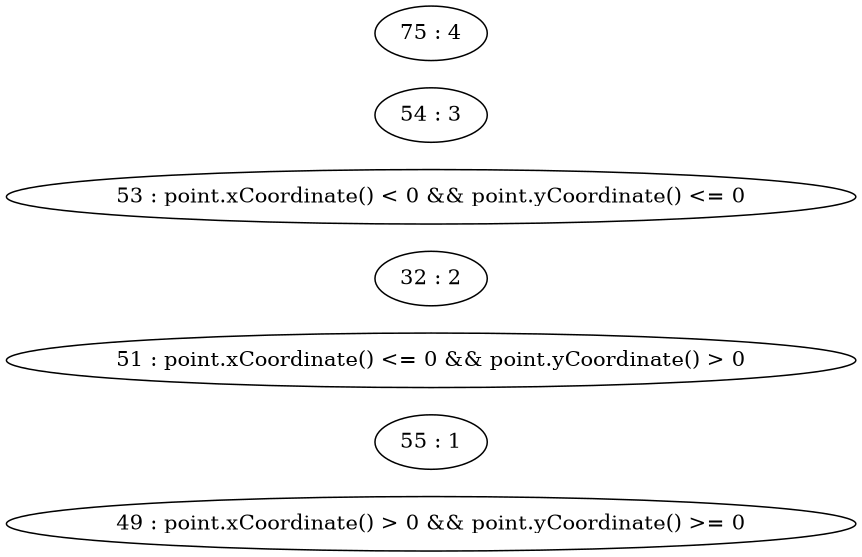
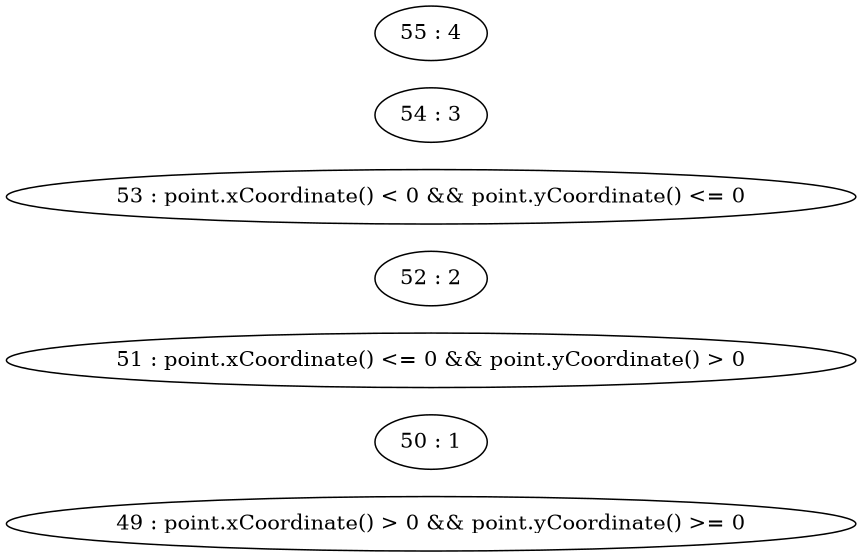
(431, 33) -> (431, 33)
(431, 279) -> (431, 279)
(431, 442) -> (431, 442)
